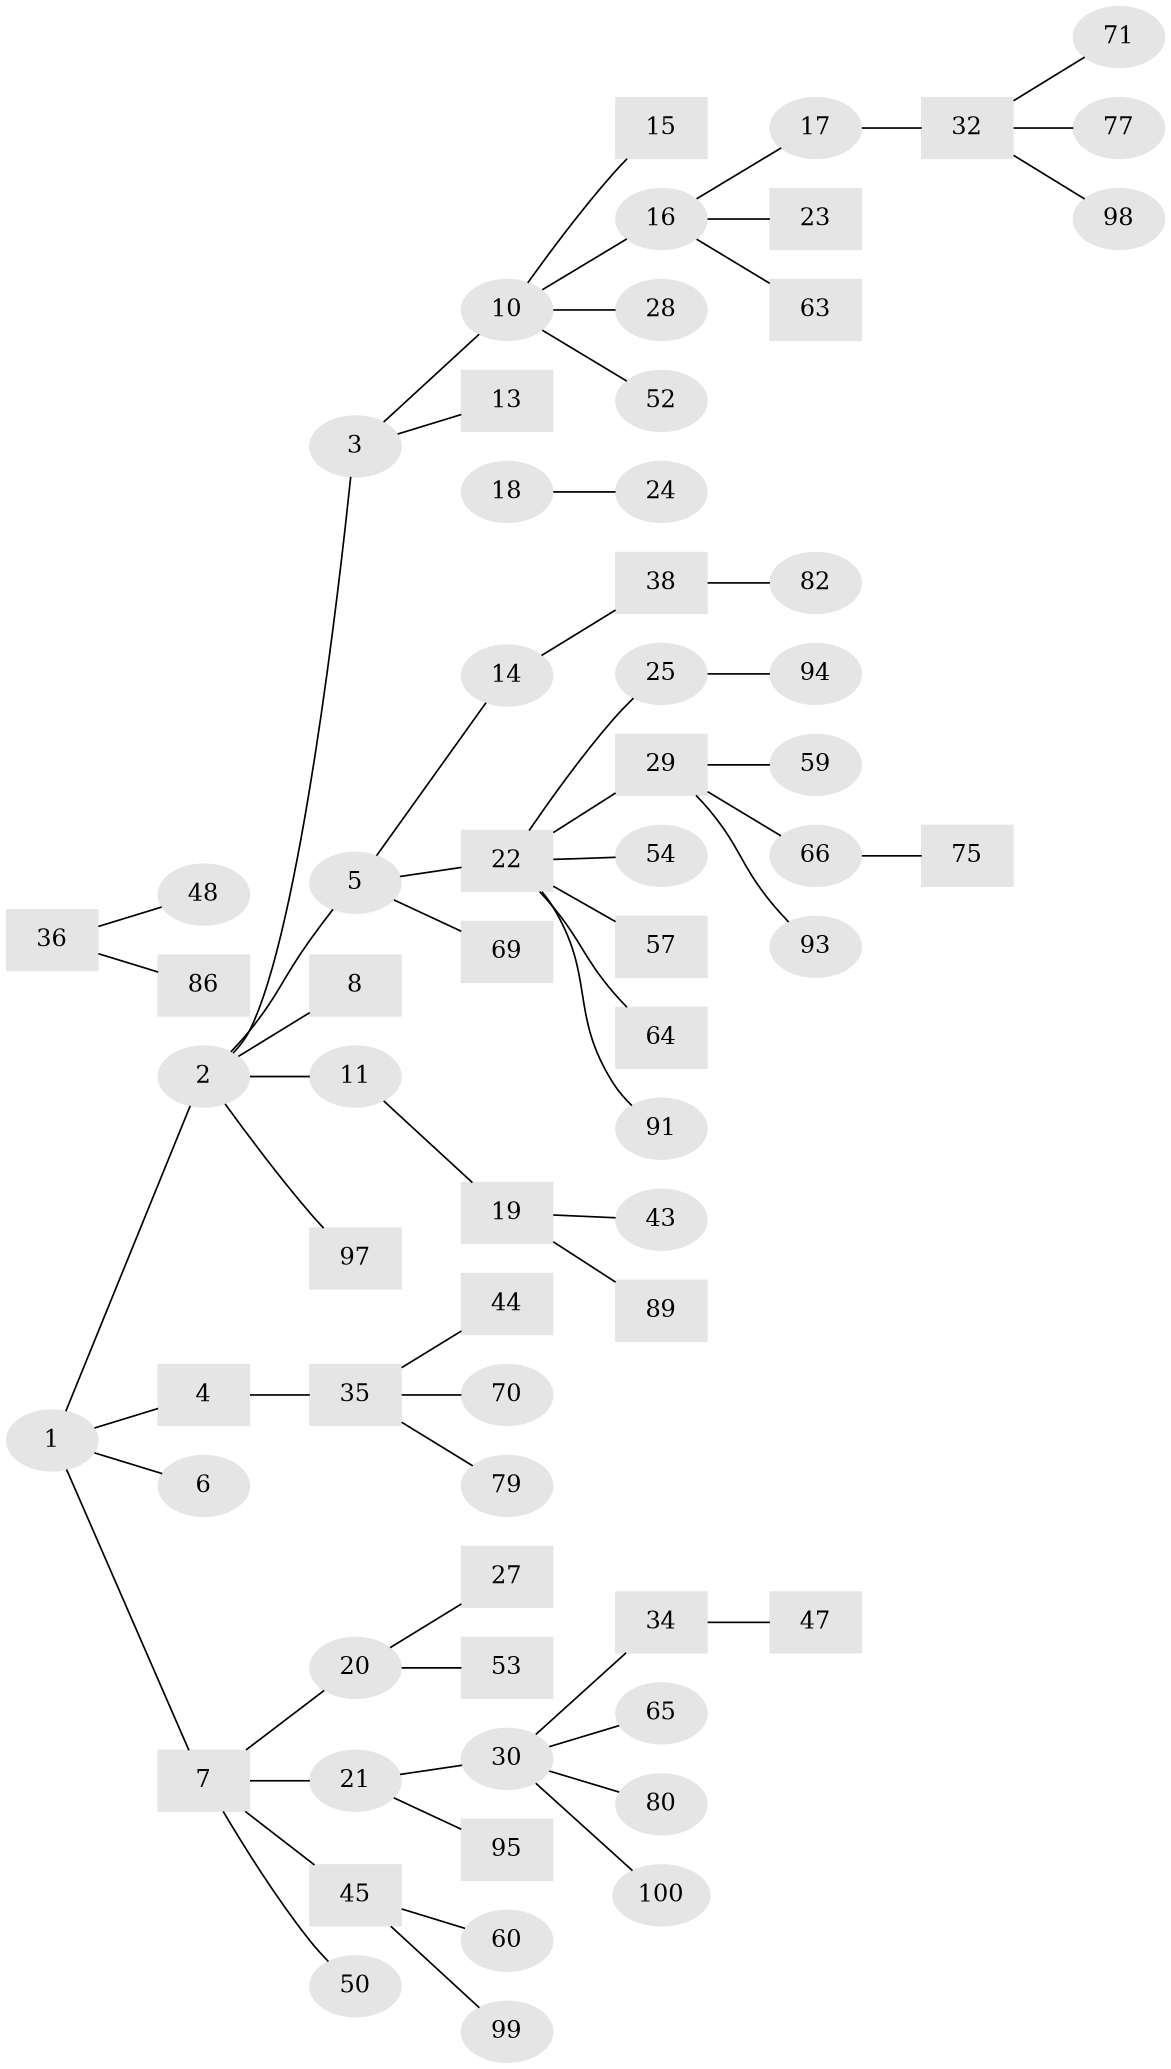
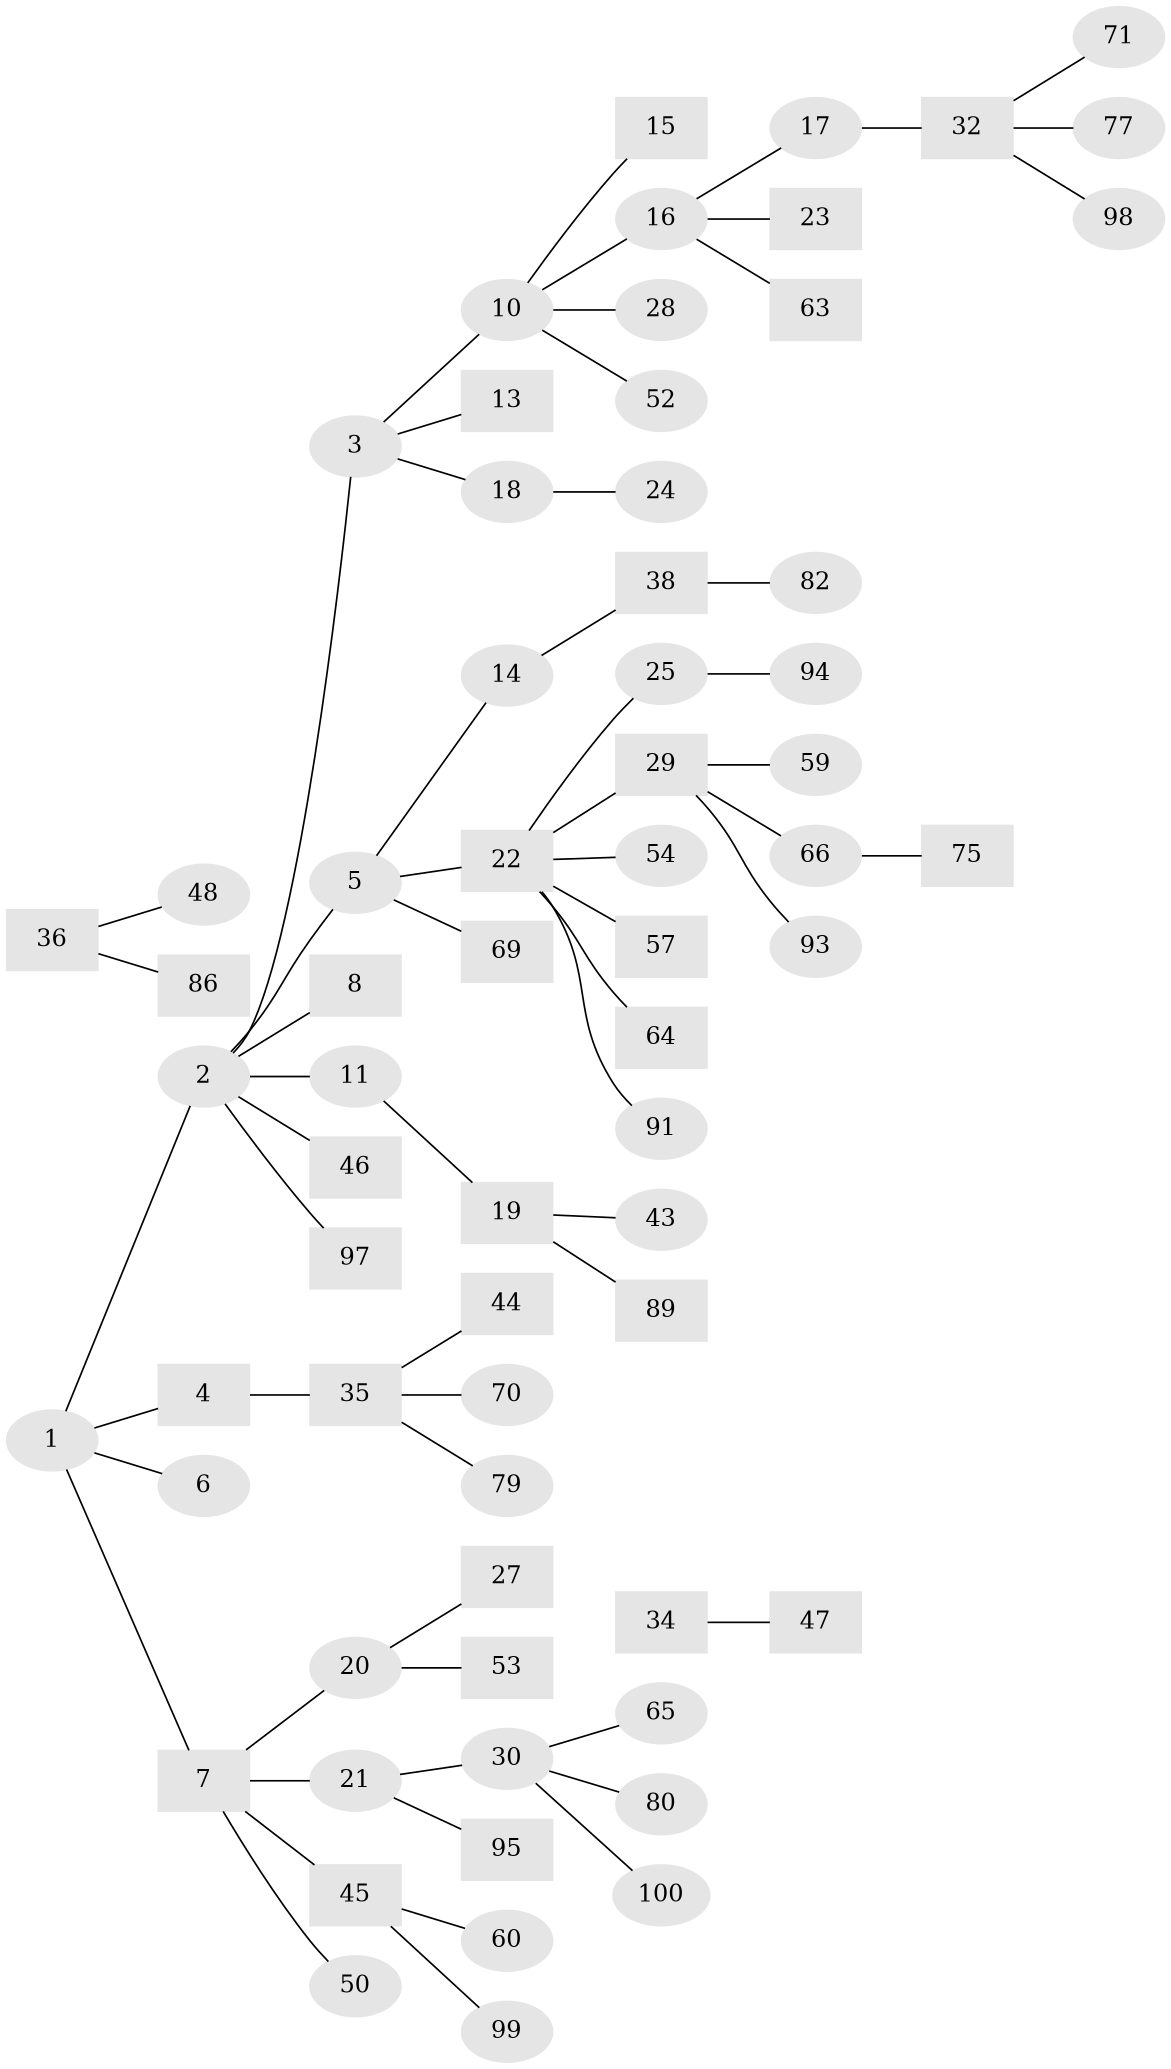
none -> (432, 469)
none -> (355, 1168)
(581, 1694) -> none
